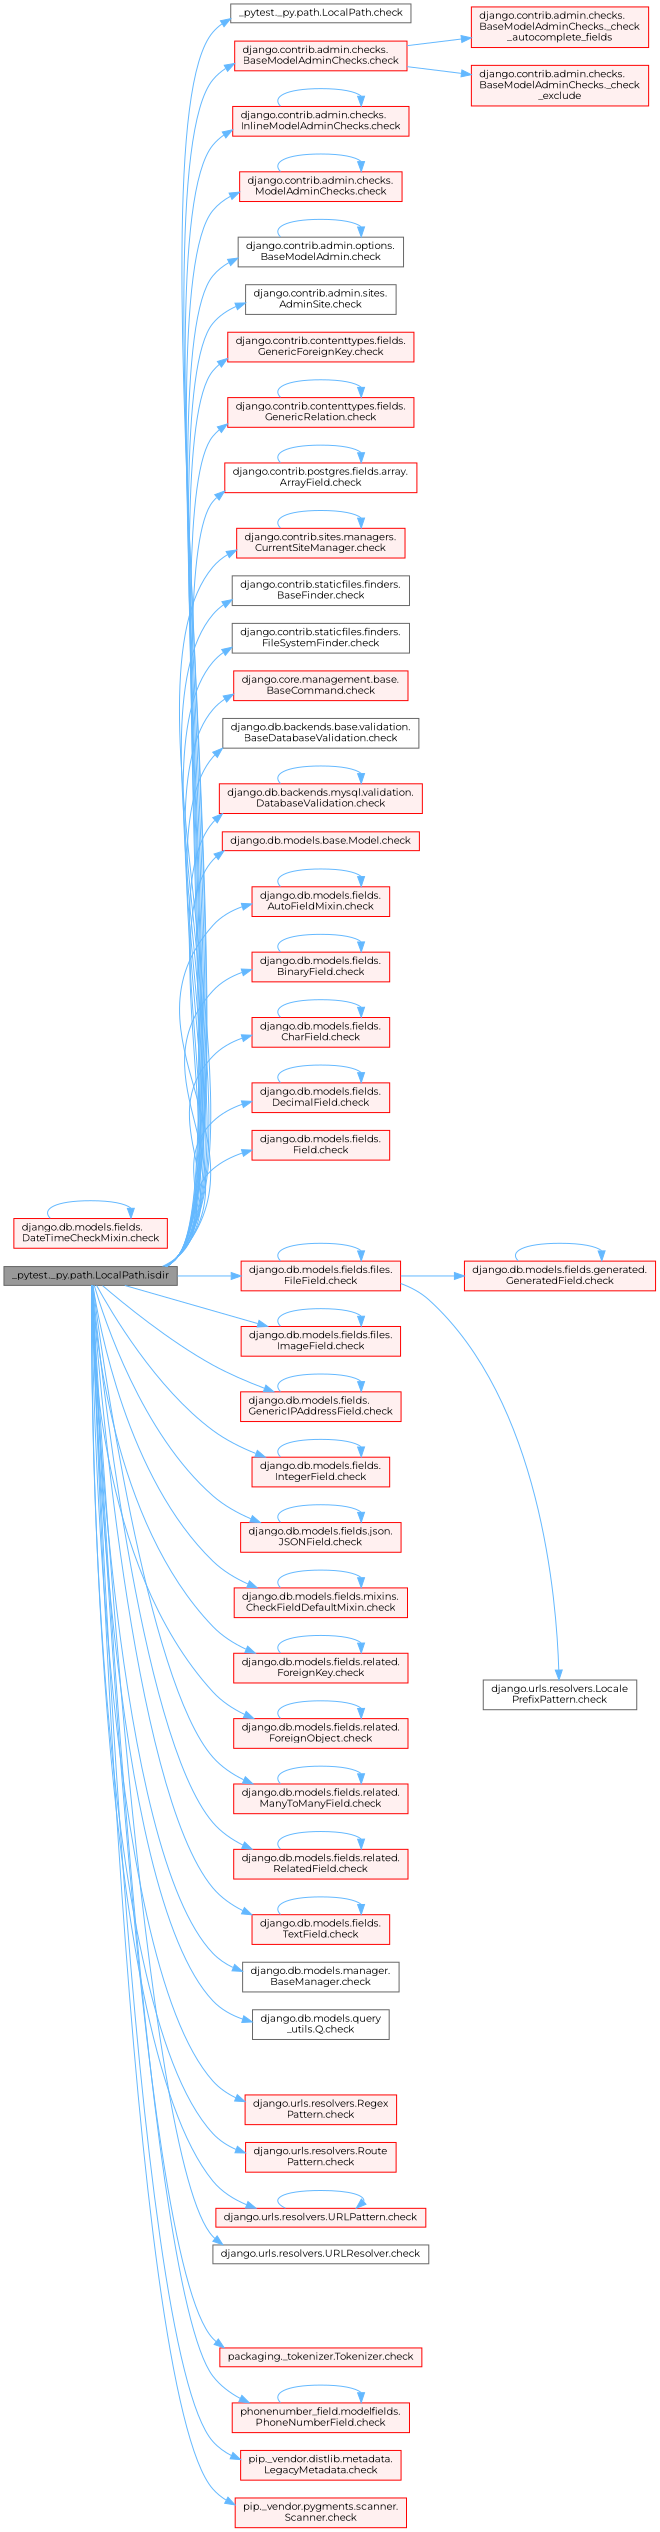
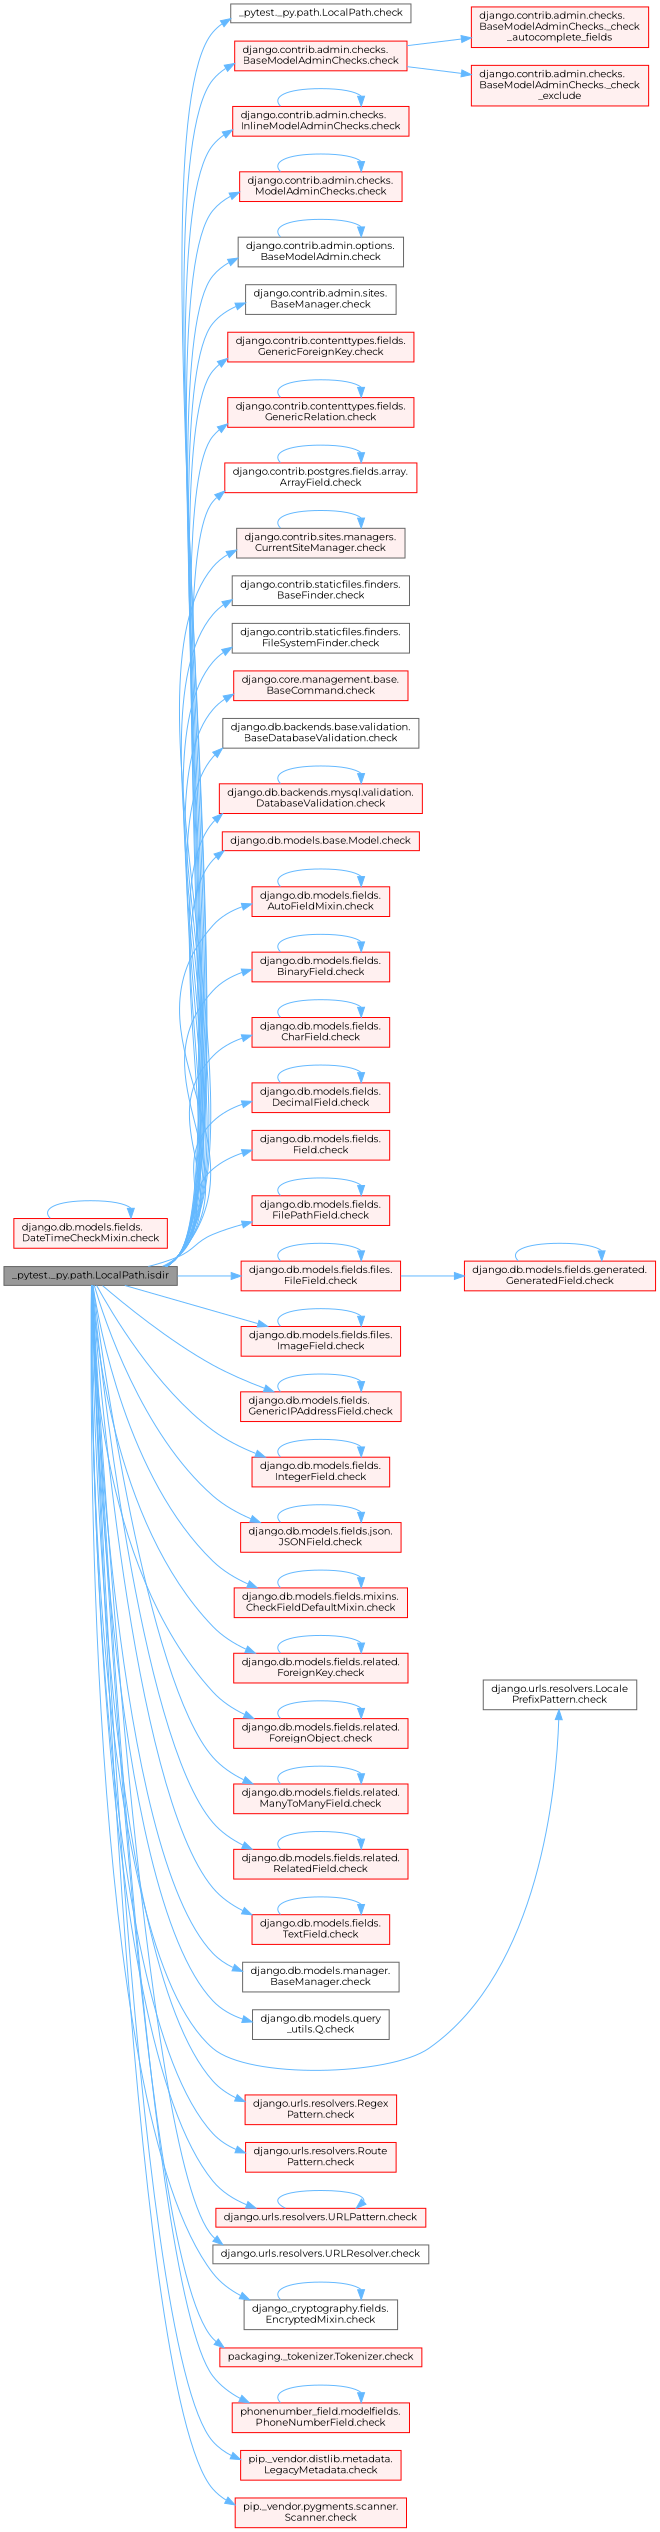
(321, 300) -> (321, 300)
(321, 543) -> (321, 543)
none -> (321, 1211)
(523, 1456) -> (177, 1996)
none -> (321, 2315)
